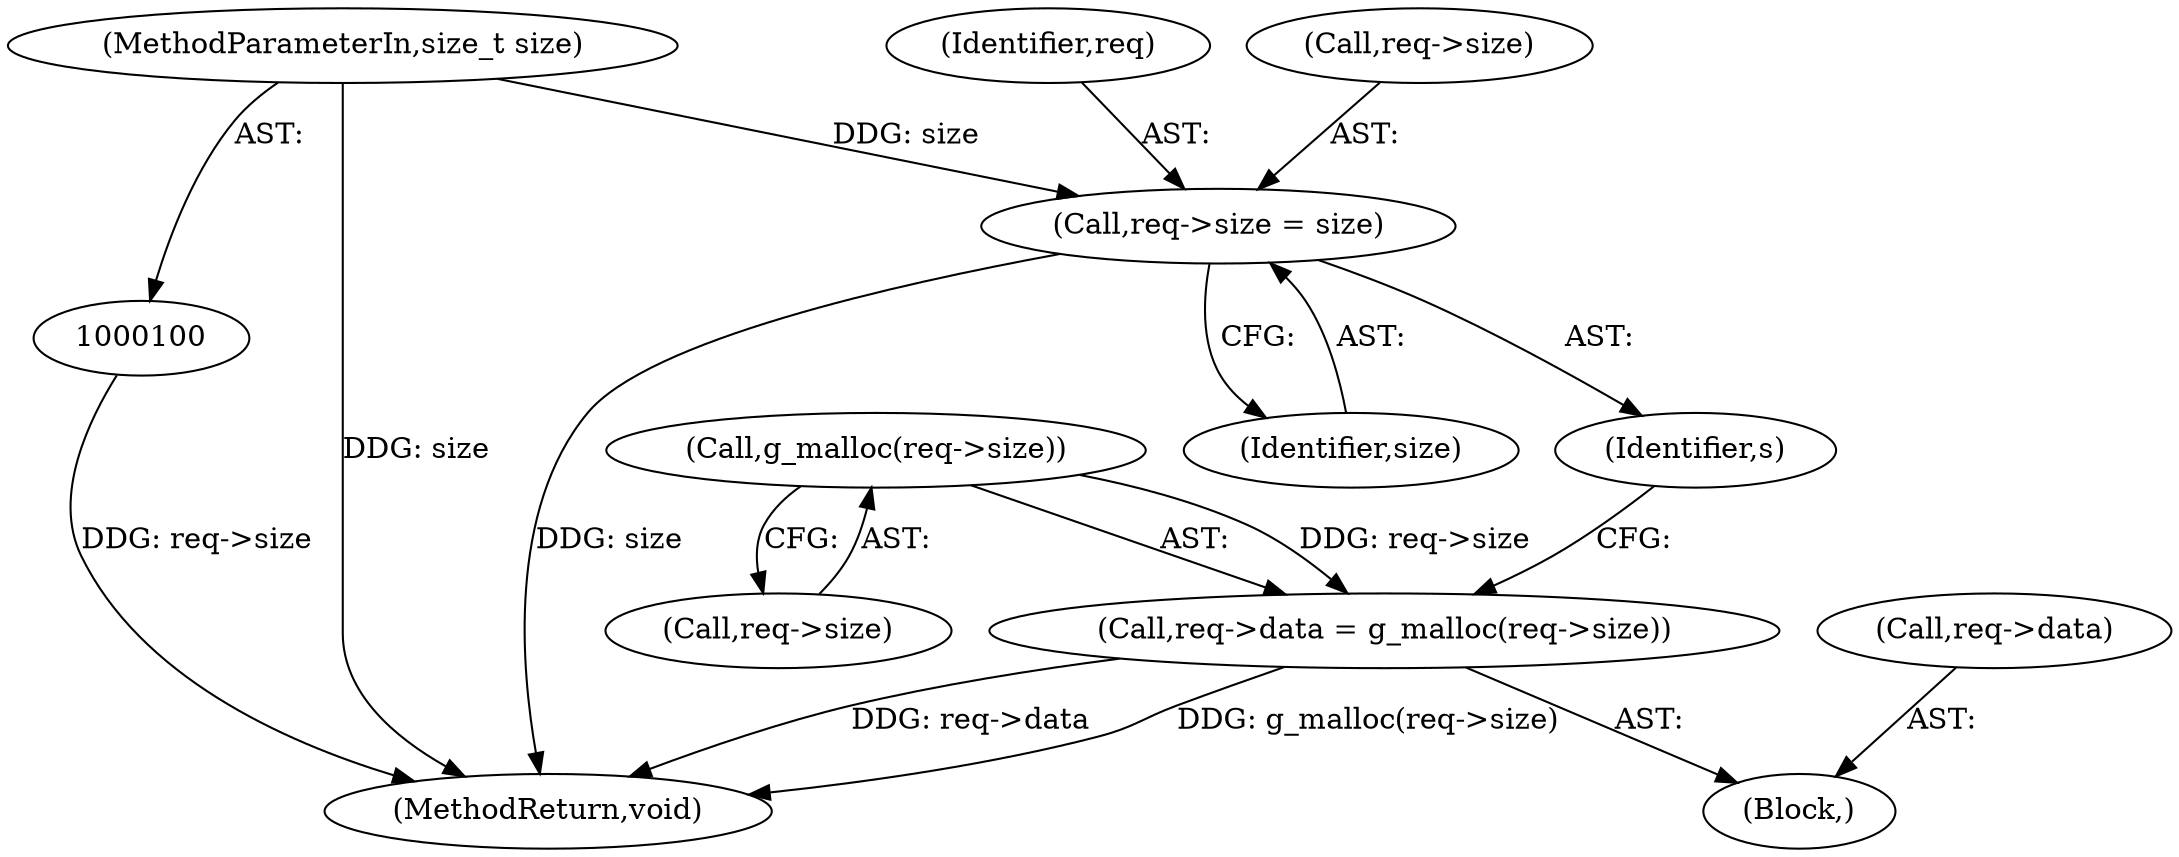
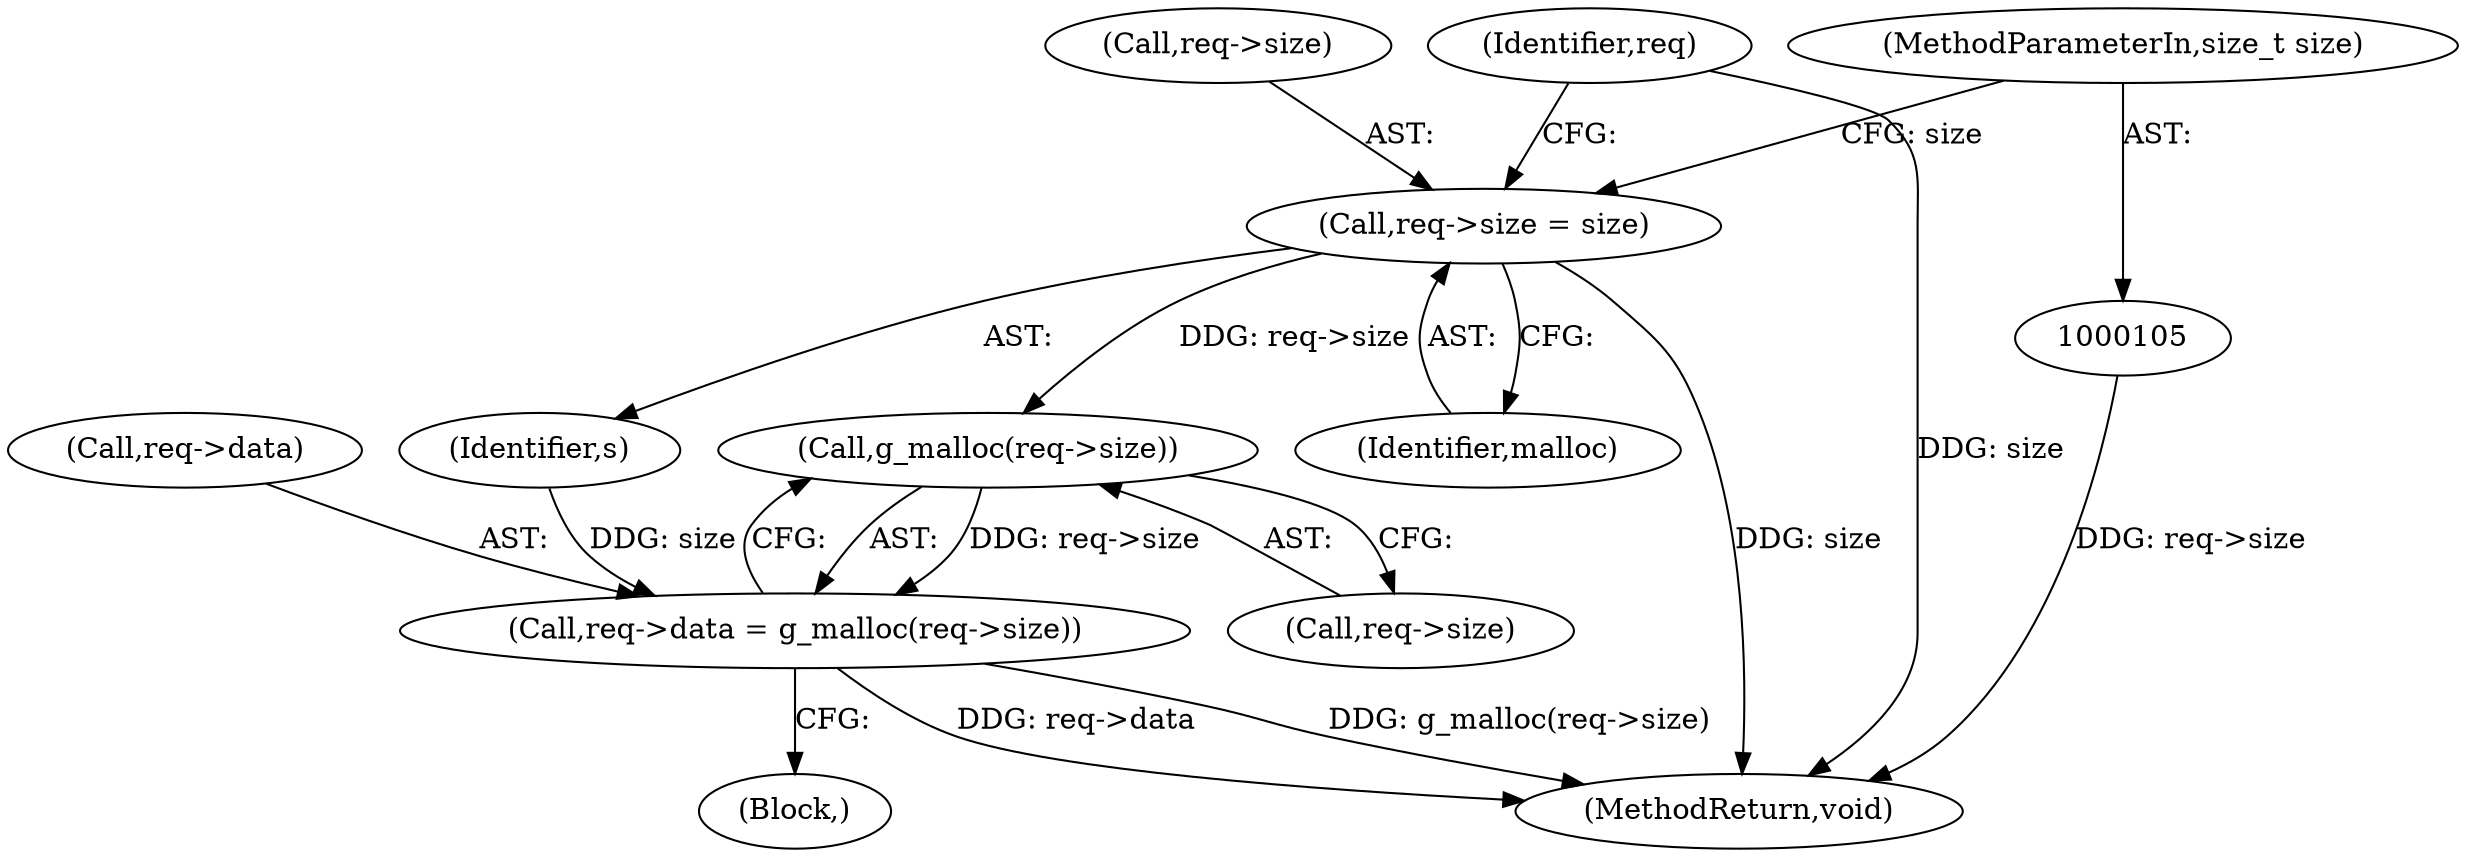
(906, 136) -> (1912, 136)
(1181, 136) -> (1585, 136)
none -> (1170, 306)
(141, 338) -> (2123, 338)
(343, 447) -> (1918, 362)
(1351, 450) -> (1488, 450)
none -> (747, 533)
(1639, 541) -> (663, 541)
(1904, 715) -> (440, 544)
(1654, 721) -> (838, 721)
